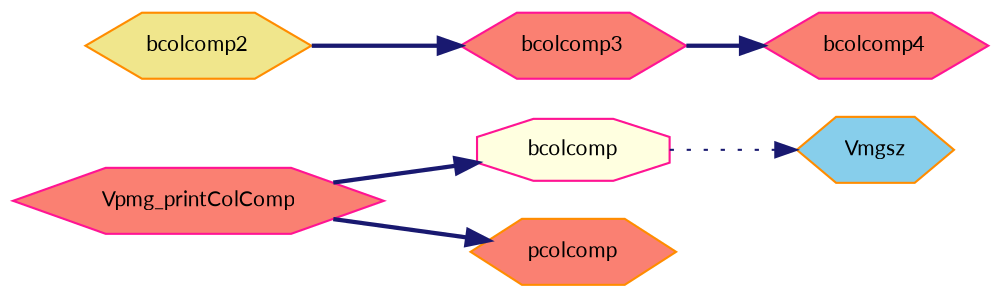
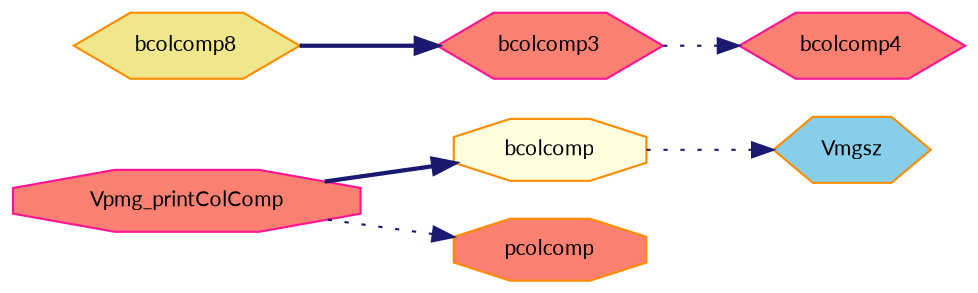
(198, 46) -> (187, 46)
(713, 46) -> (690, 46)
(573, 150) -> (550, 150)
(198, 201) -> (187, 201)
(400, 228) -> (380, 227)
(573, 252) -> (550, 250)
